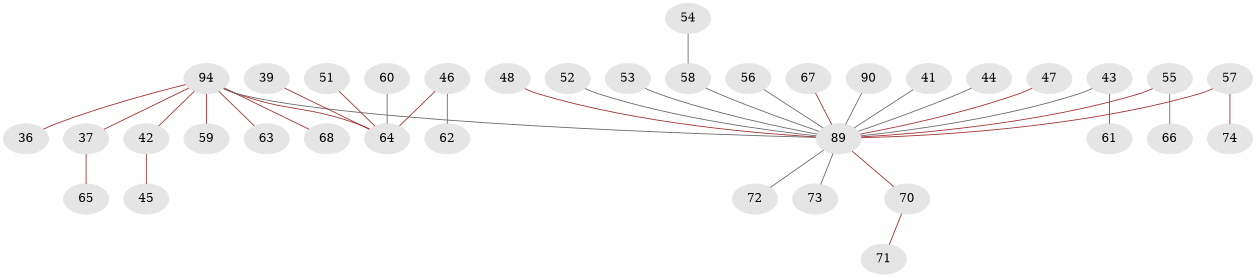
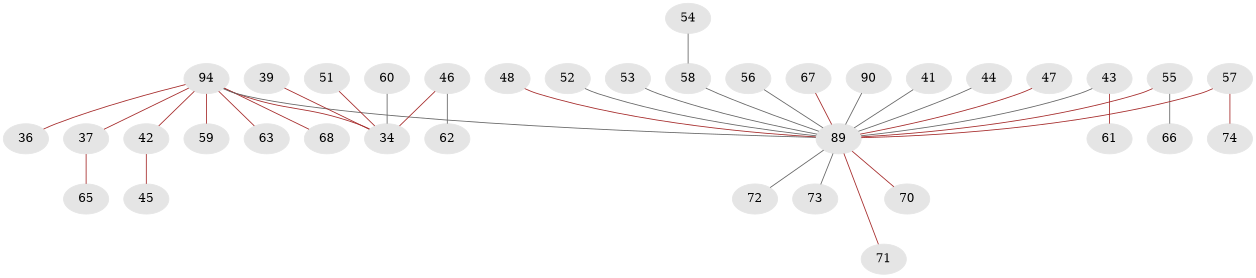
(387, 139) -> (387, 139)
(895, 229) -> (861, 199)
